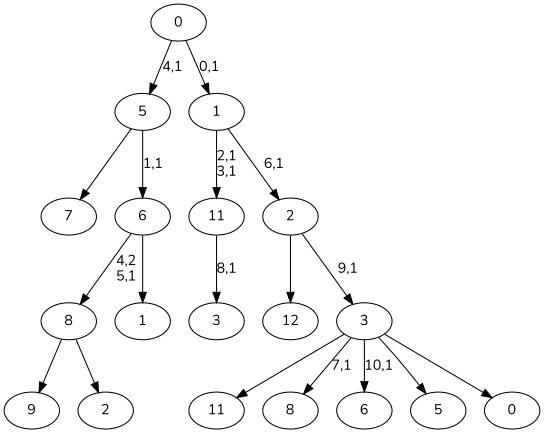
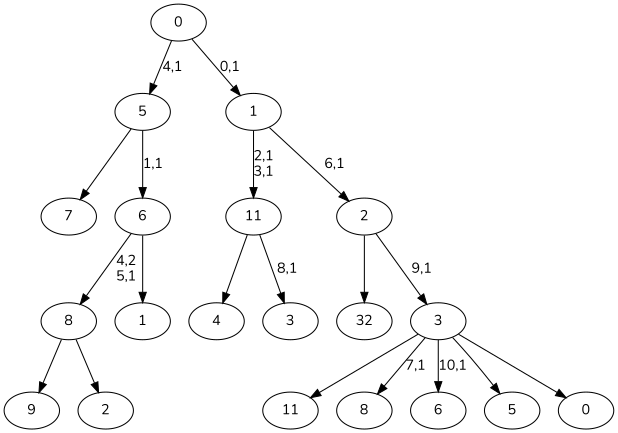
none -> (217, 321)
(290, 321) -> (364, 321)
